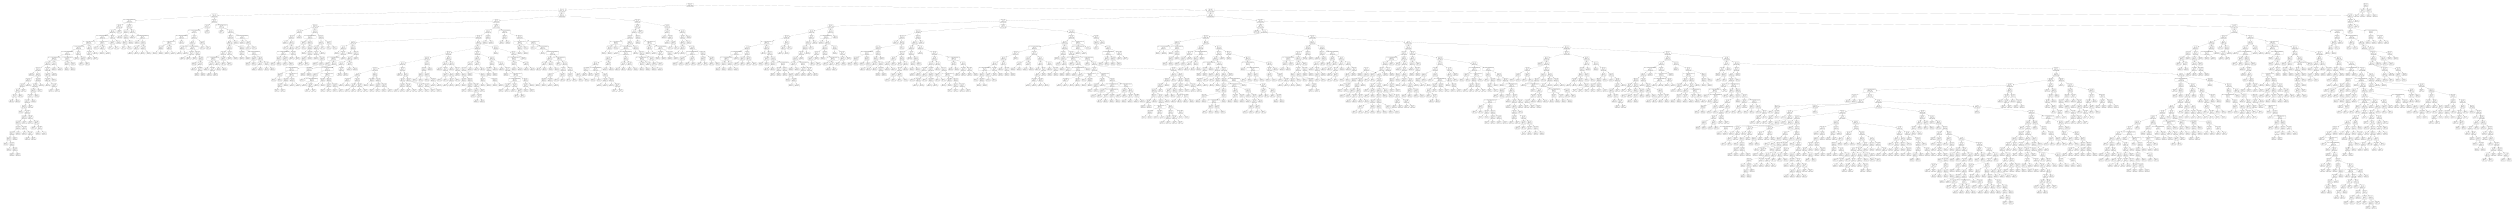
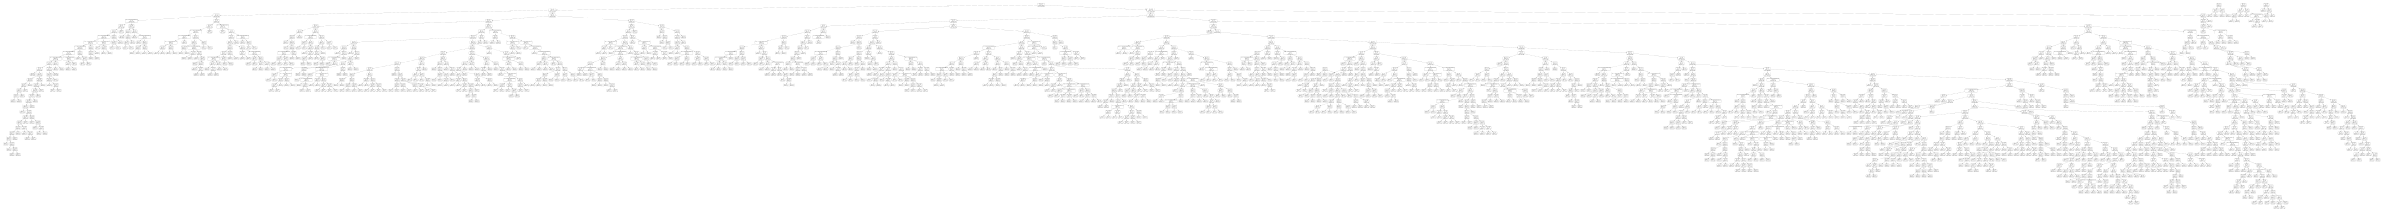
(827, 42) -> none
